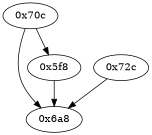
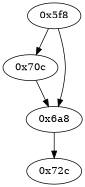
(41, 38) -> (44, 38)
(91, 91) -> (54, 142)
